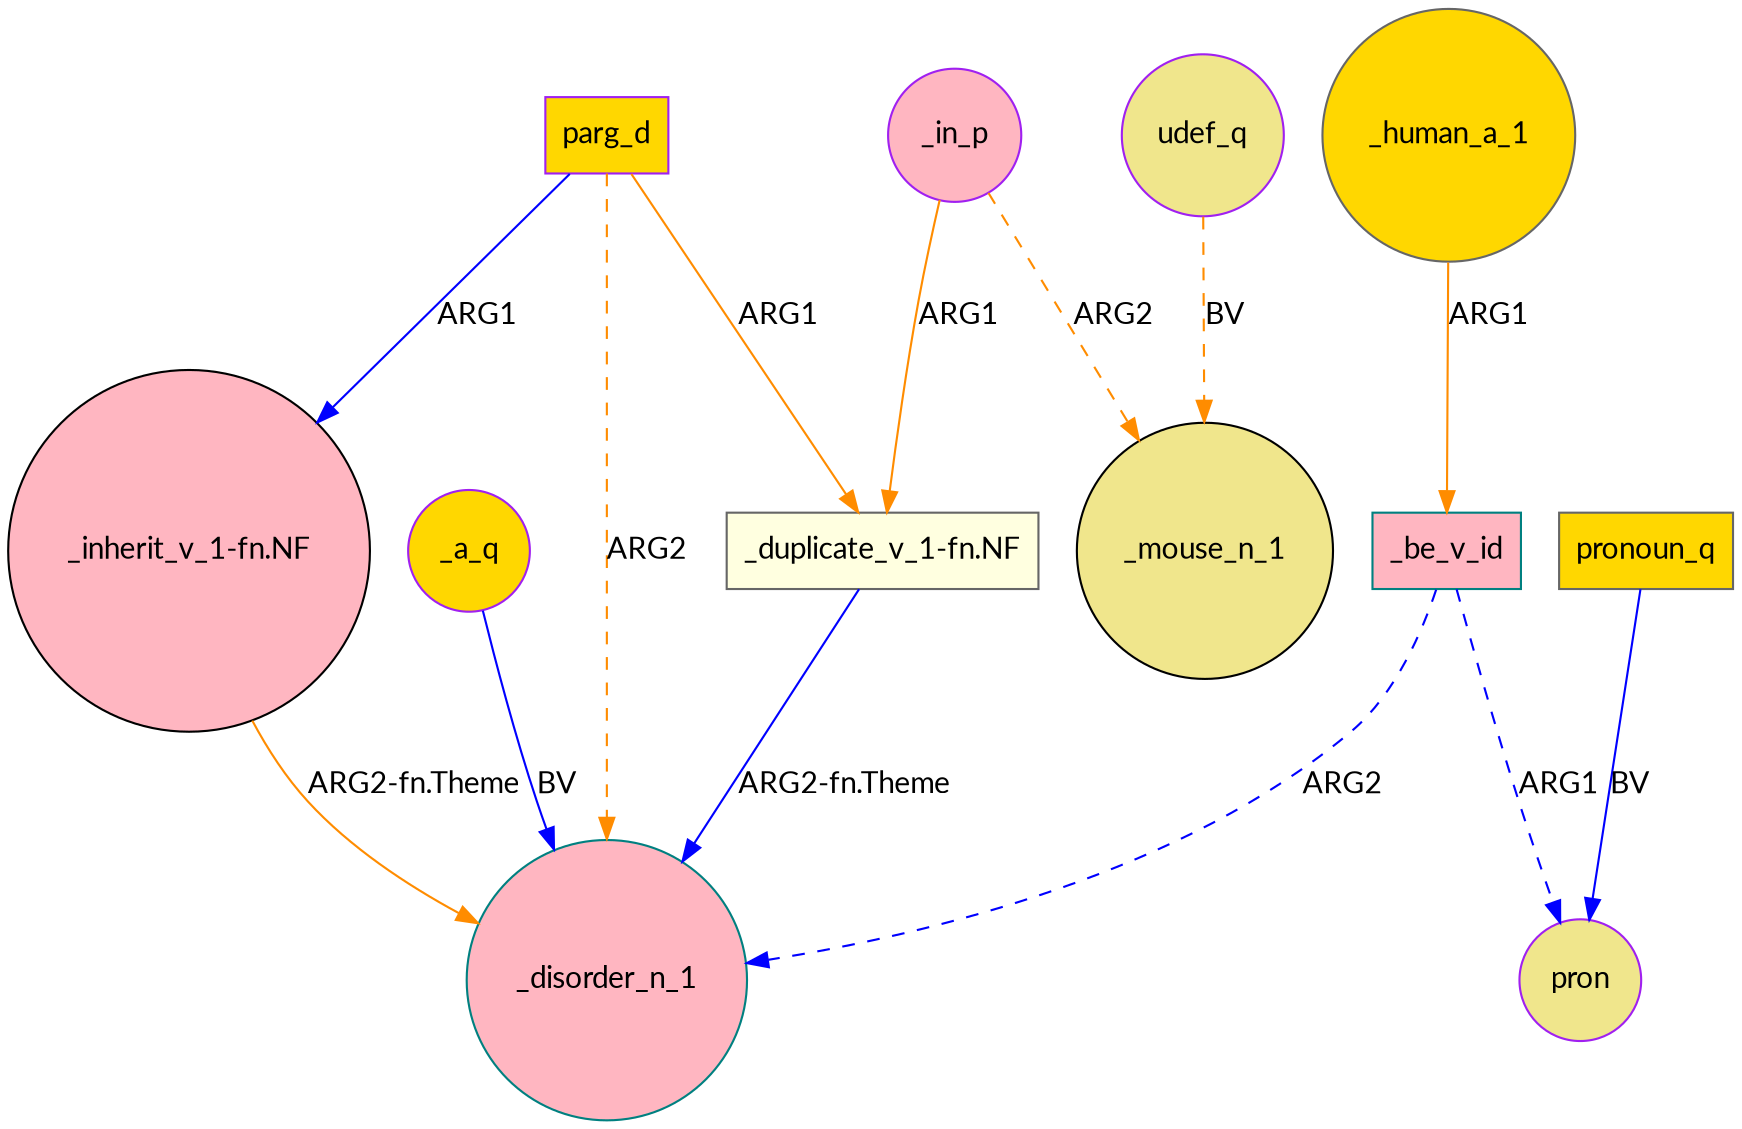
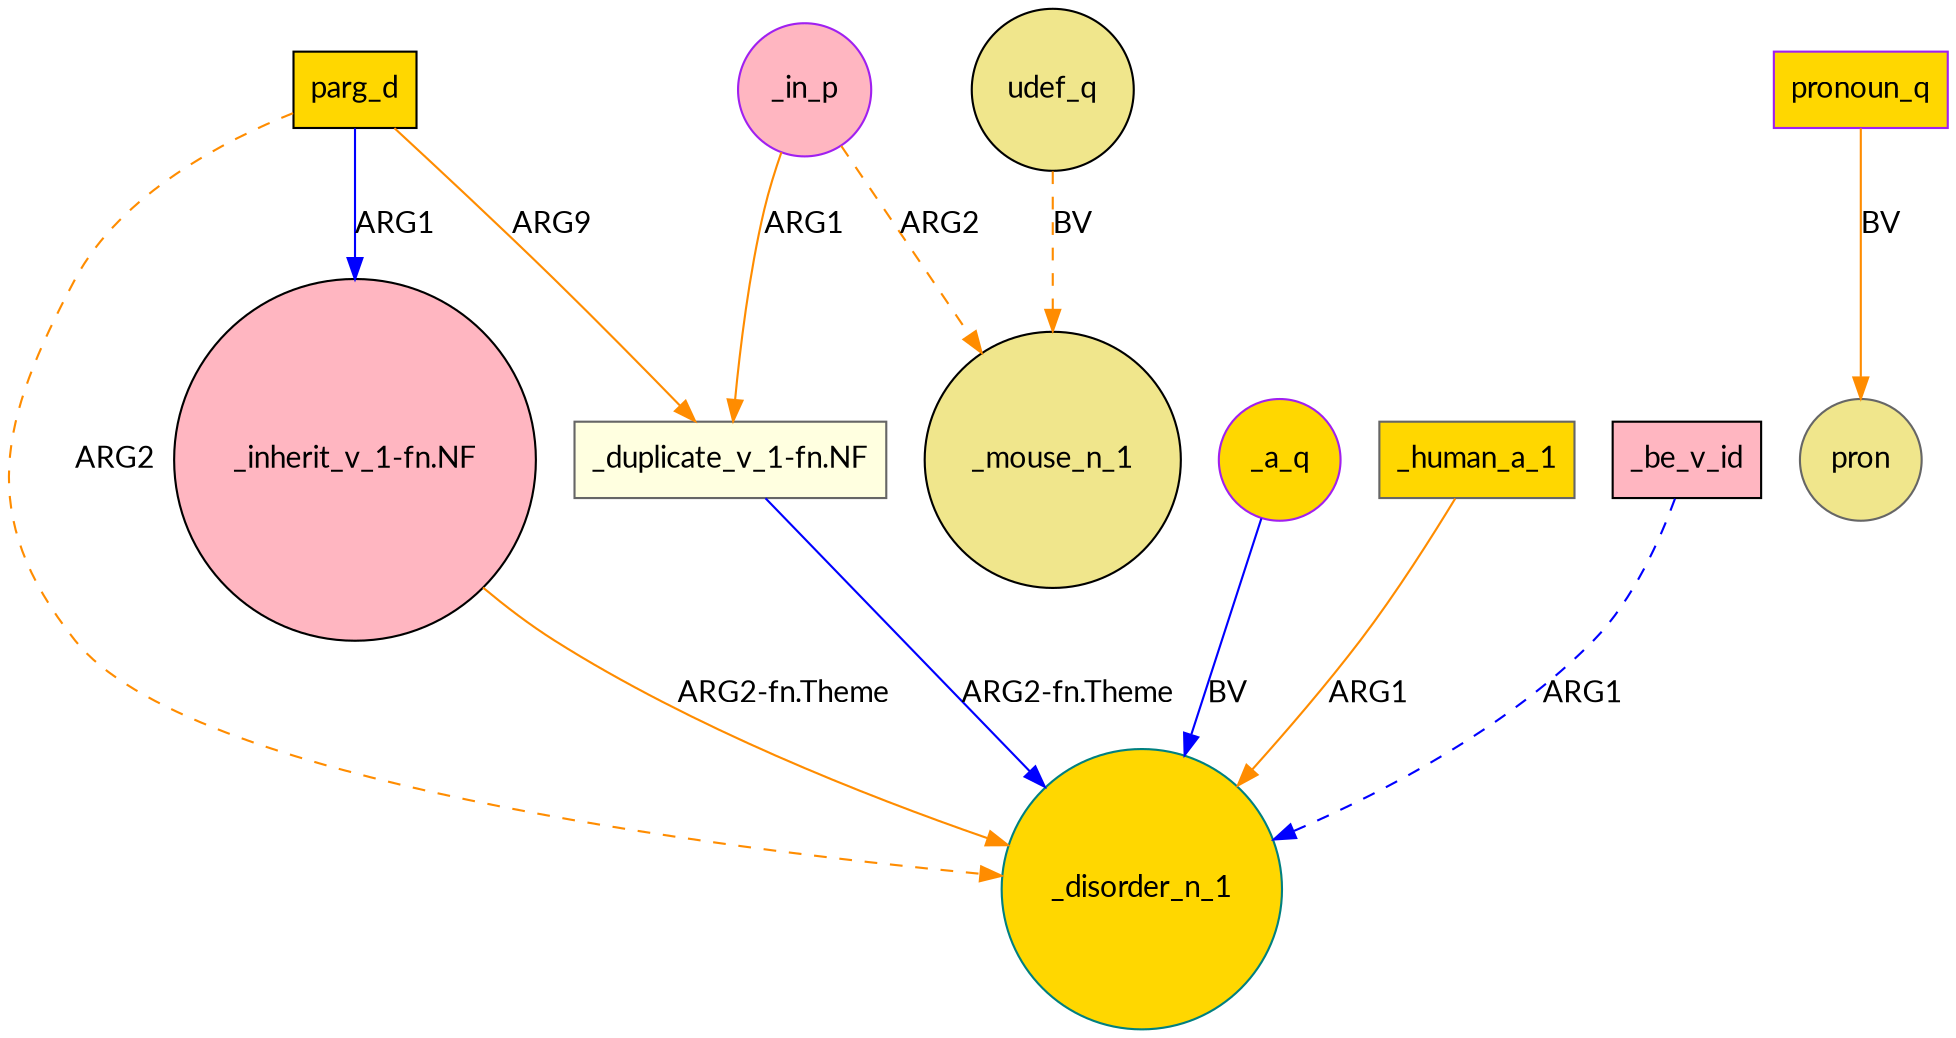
(607, 135) -> (355, 90)
(1203, 135) -> (1053, 90)
(1449, 135) -> (1477, 460)
(779, 316) -> (552, 225)
(1448, 377) -> (1361, 639)
(1447, 551) -> (1687, 460)
(1646, 551) -> (1861, 90)
(1617, 744) -> (1861, 253)
(1502, 747) -> none
(1343, 785) -> (1583, 695)
(607, 980) -> (1142, 889)
(1580, 980) -> (1861, 460)
